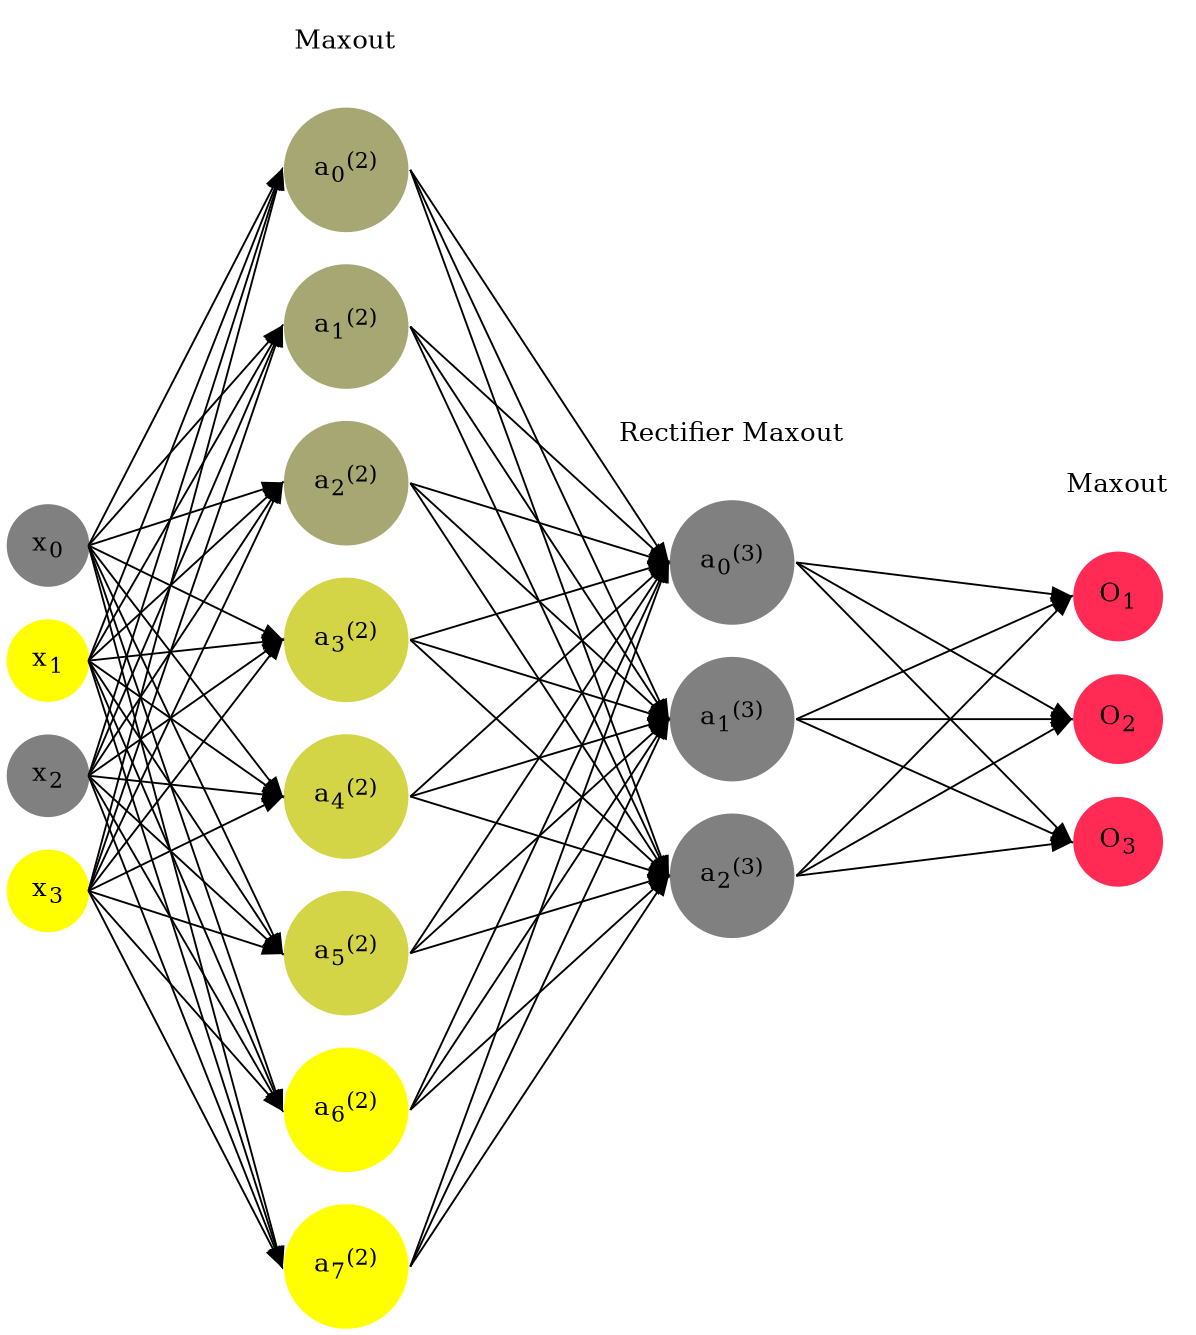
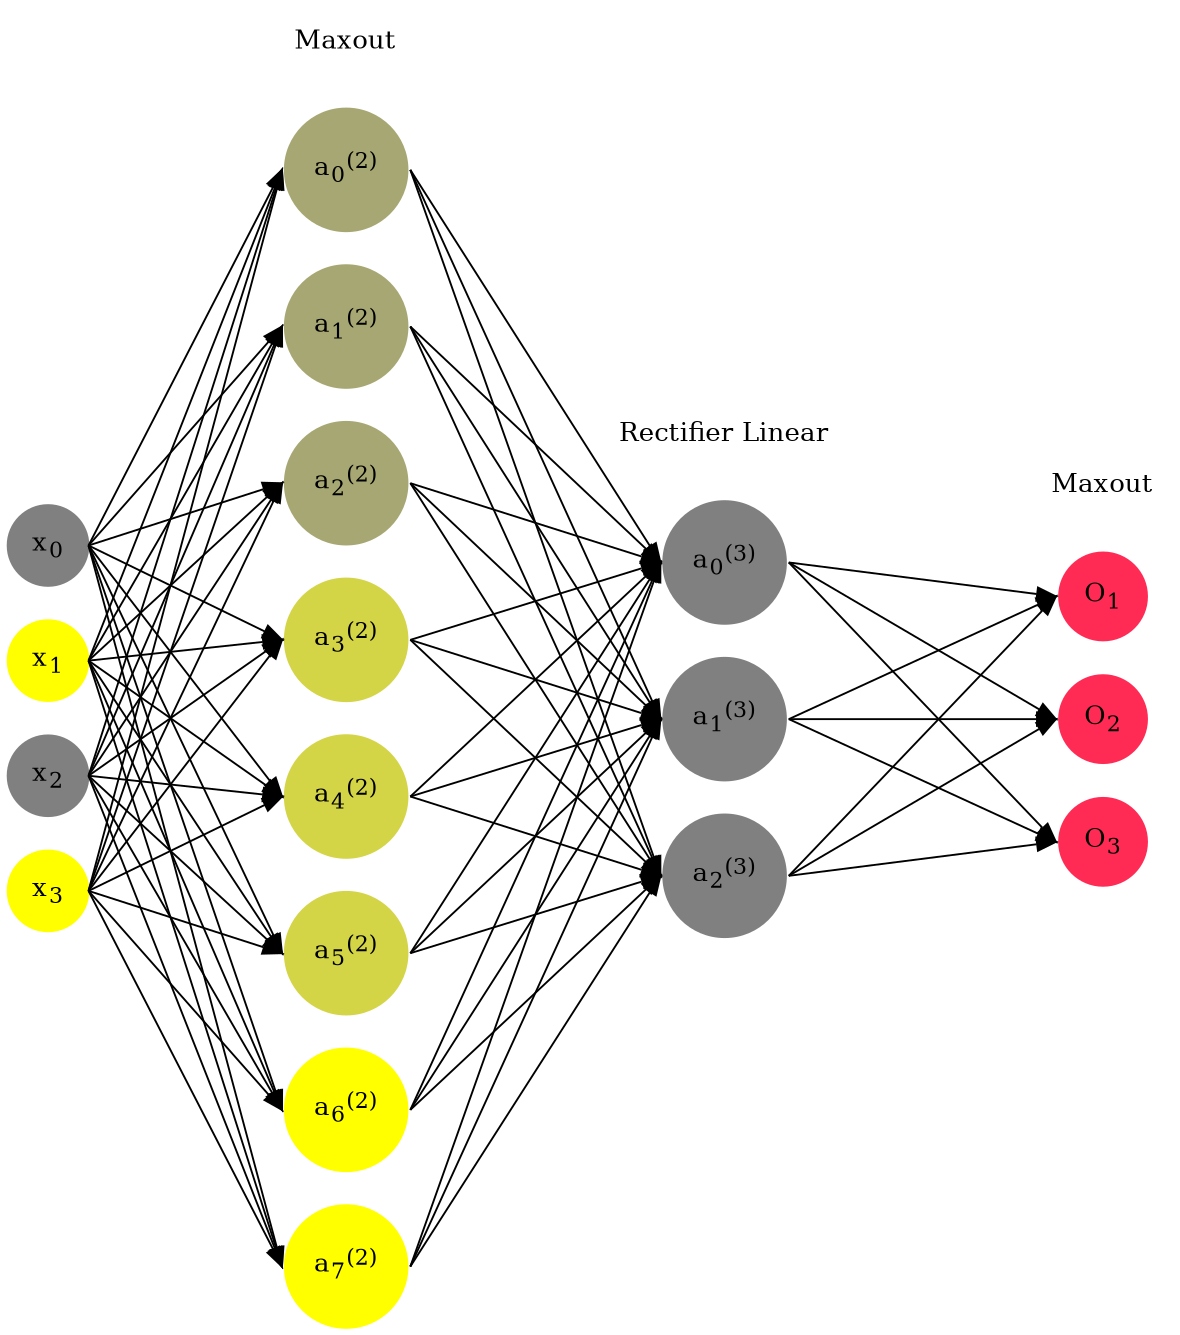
(732, 434) -> (725, 434)
